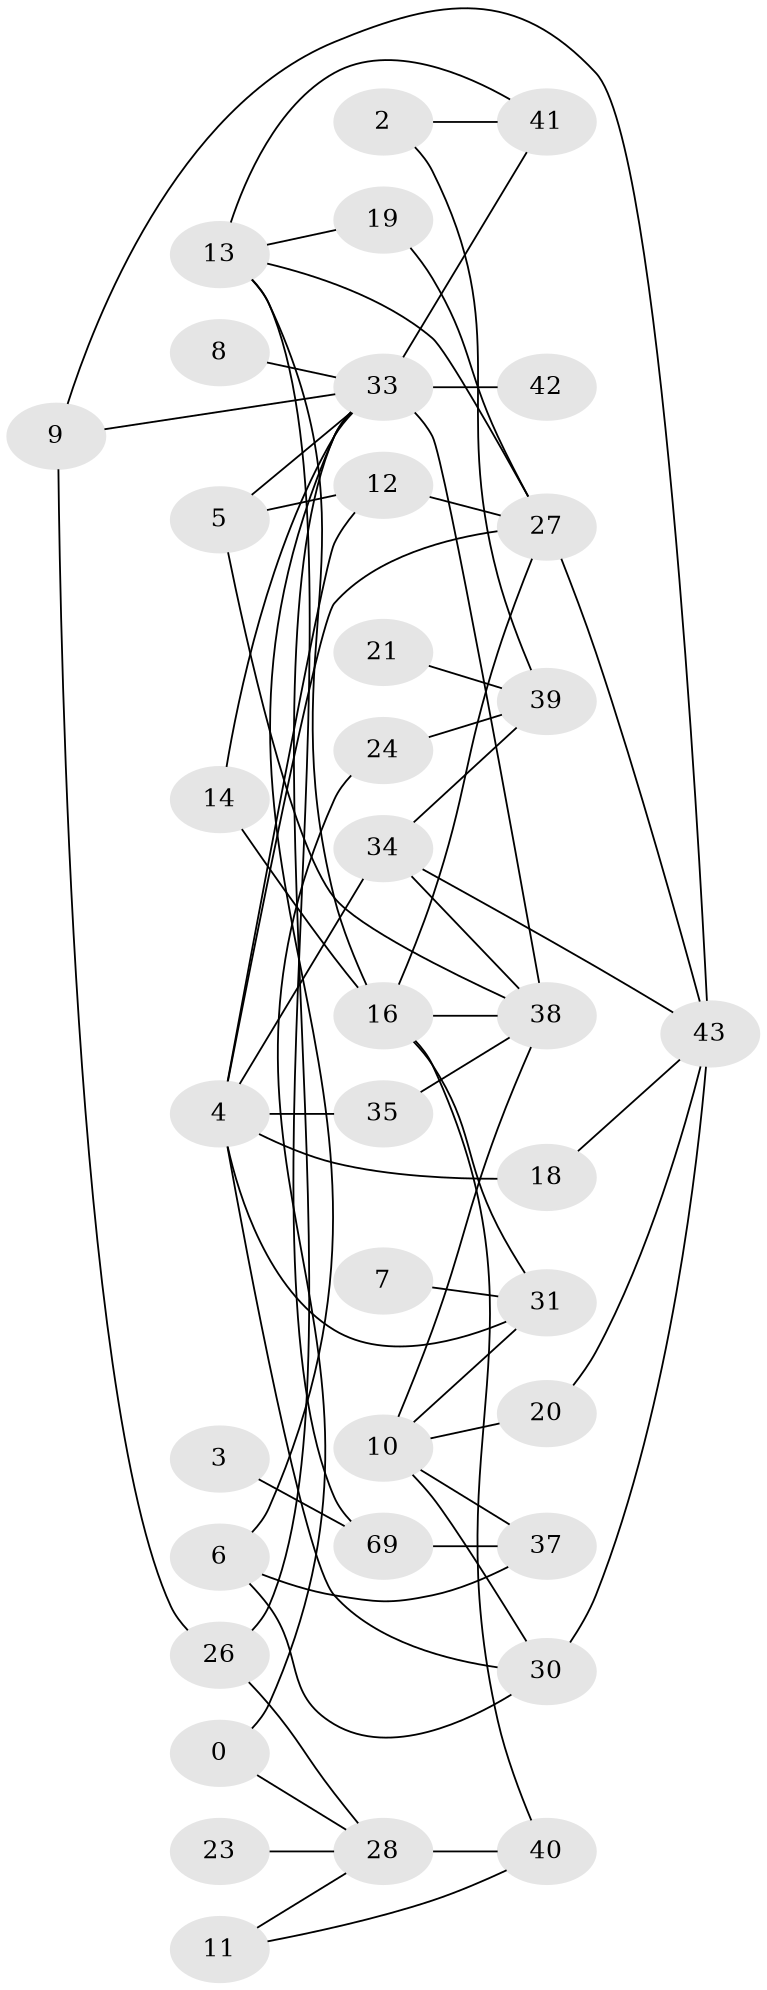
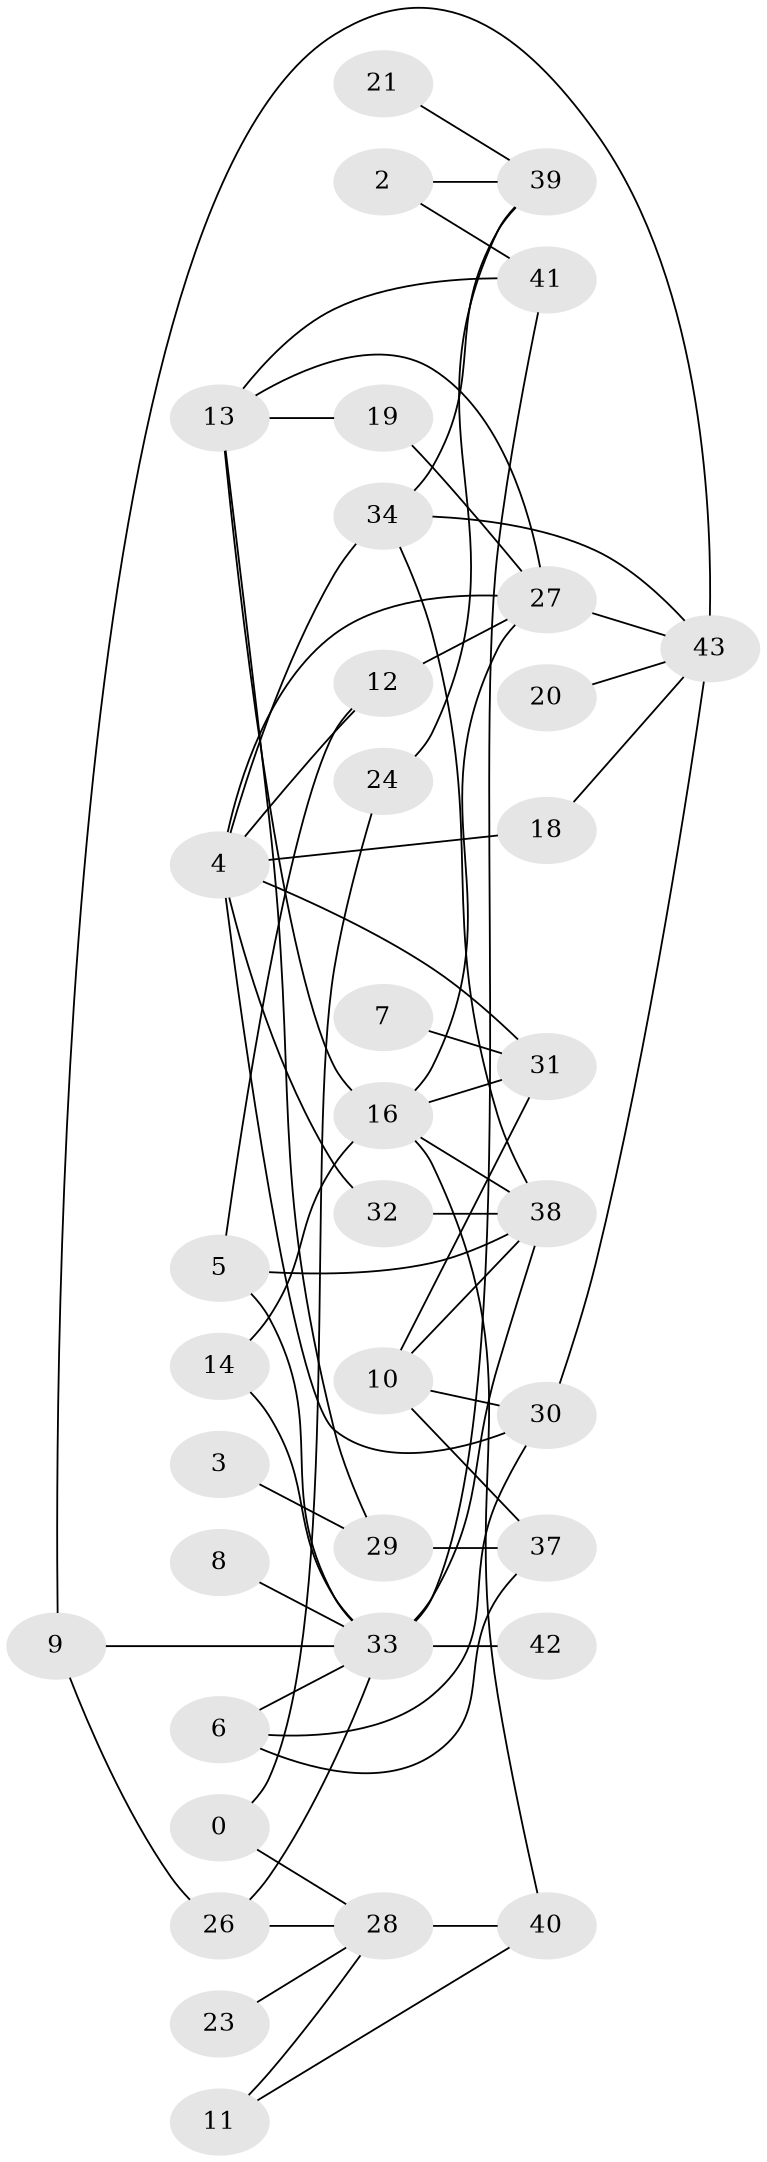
(383, 1114) -> (383, 1214)
(465, 1431) -> none
(383, 1546) -> (383, 1548)
